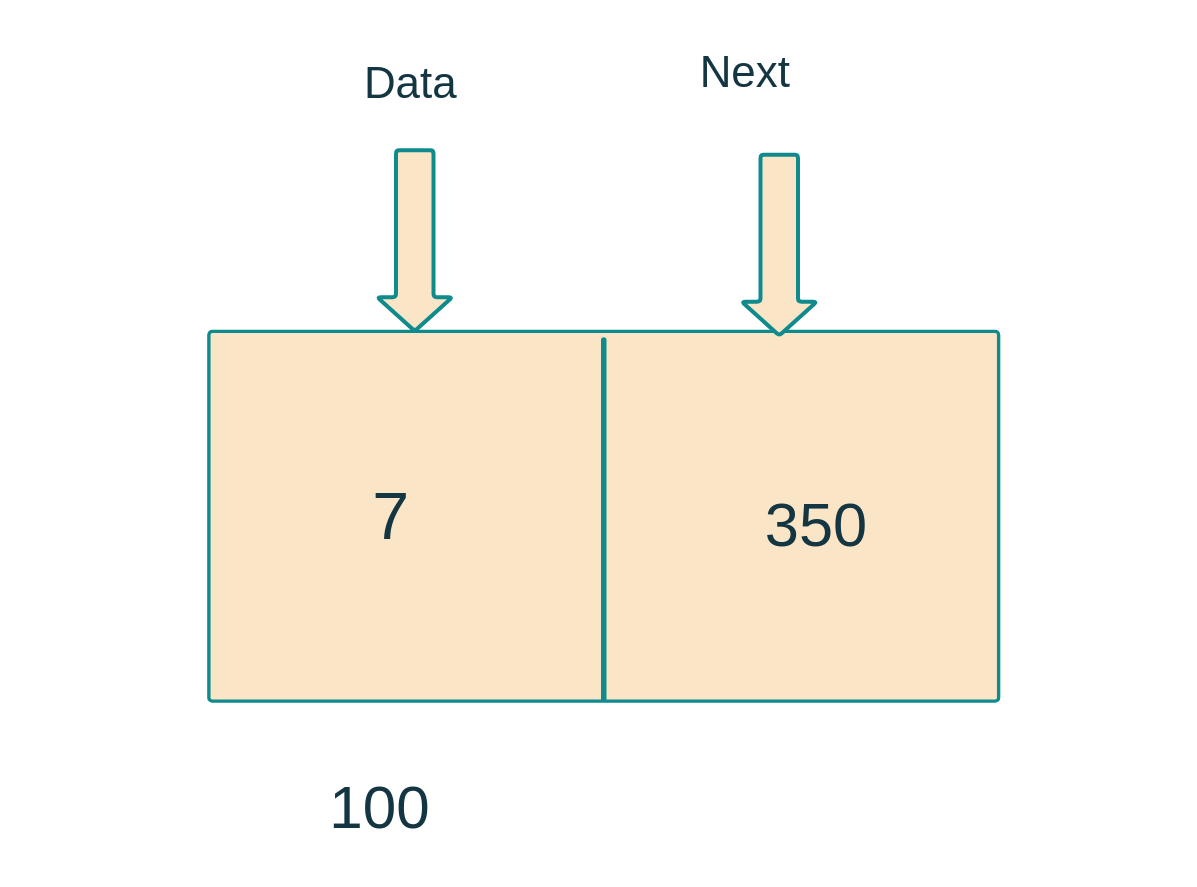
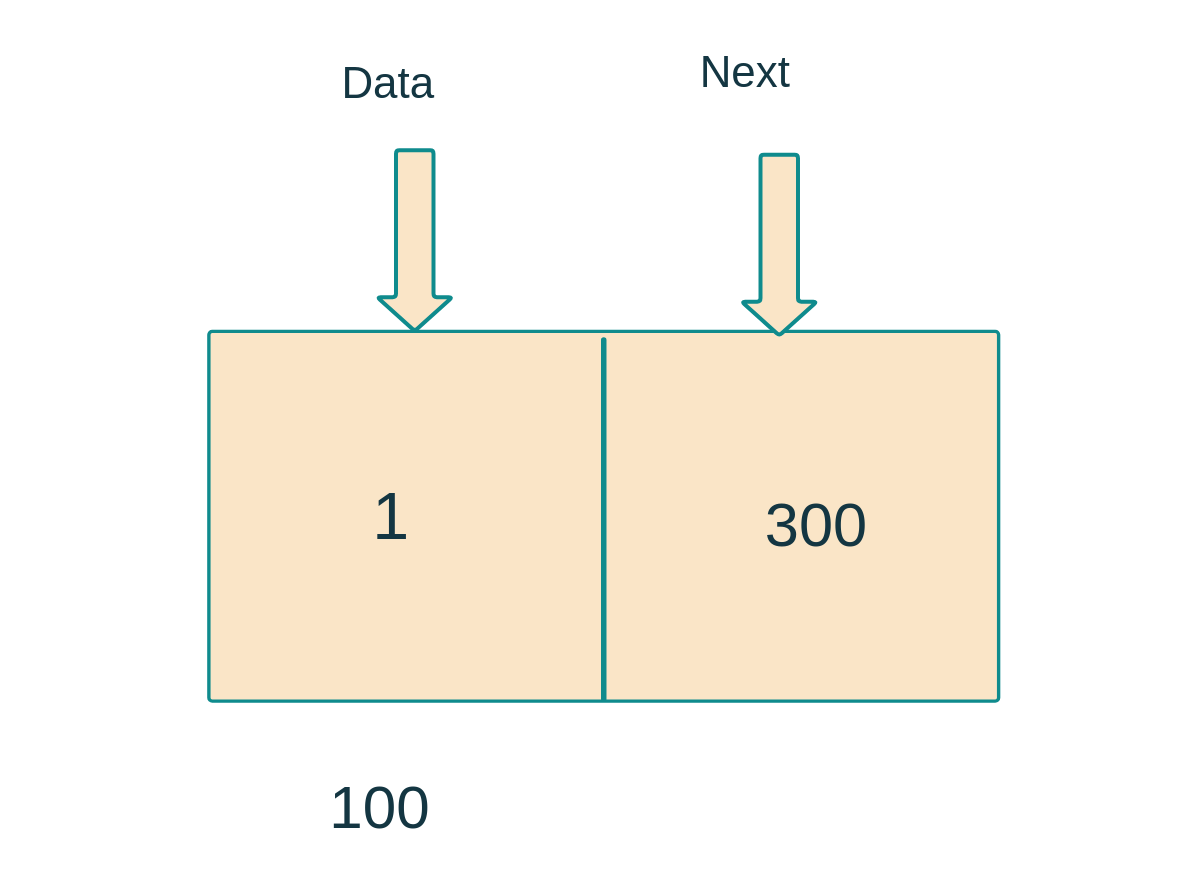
(411, 83) -> (388, 83)
(391, 516) -> (391, 516)
(816, 525) -> (816, 525)
